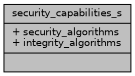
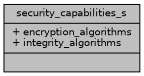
(66, 32) -> (72, 32)
